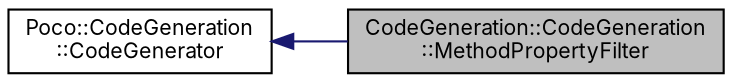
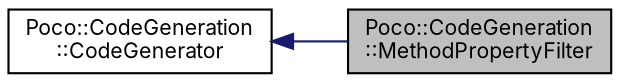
(536, 41) -> (480, 41)
